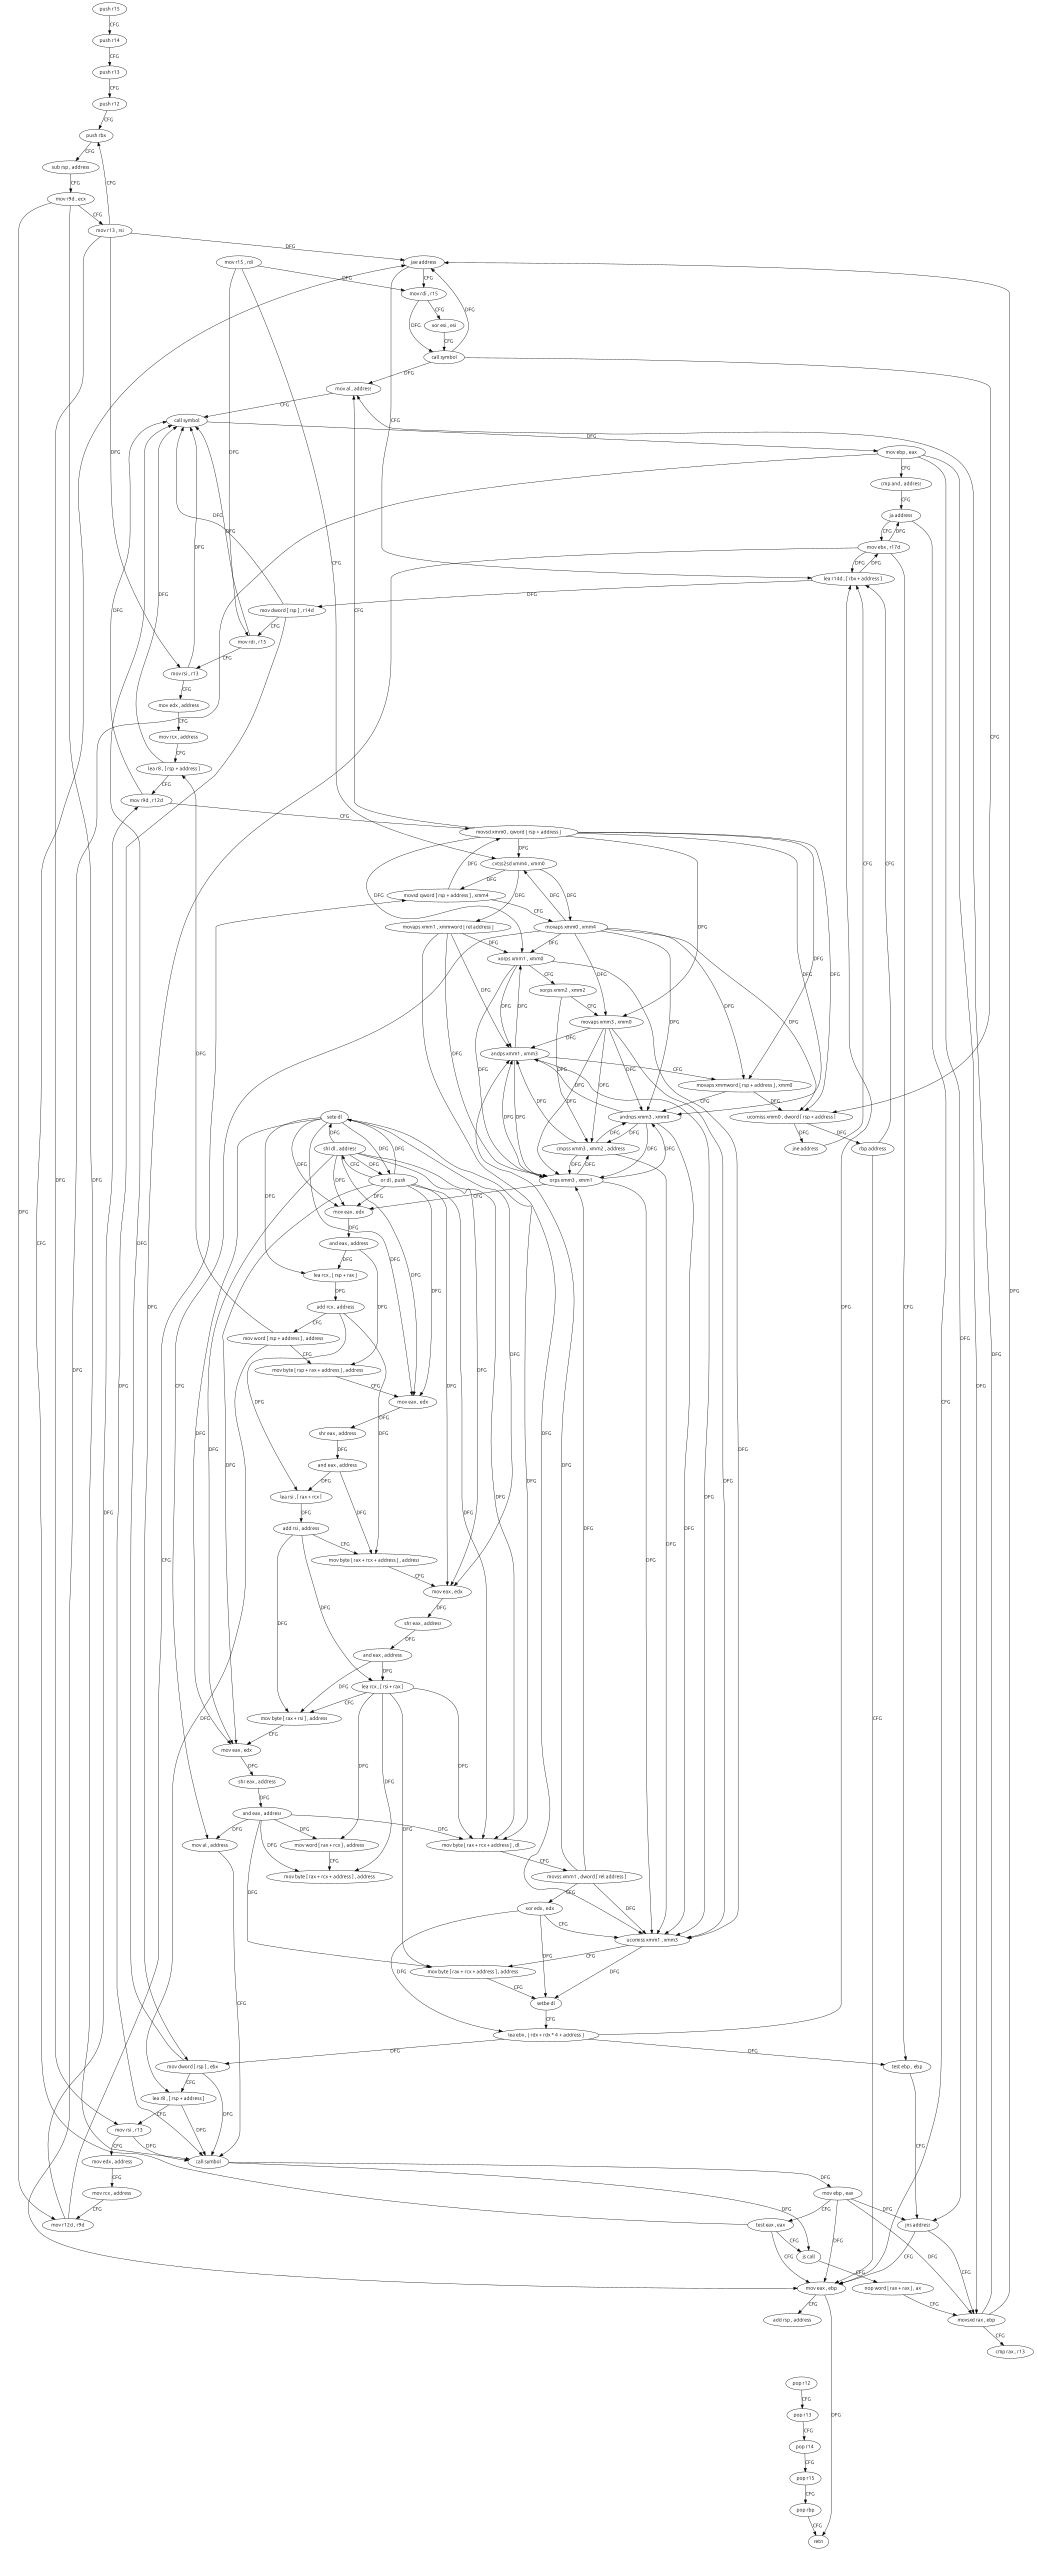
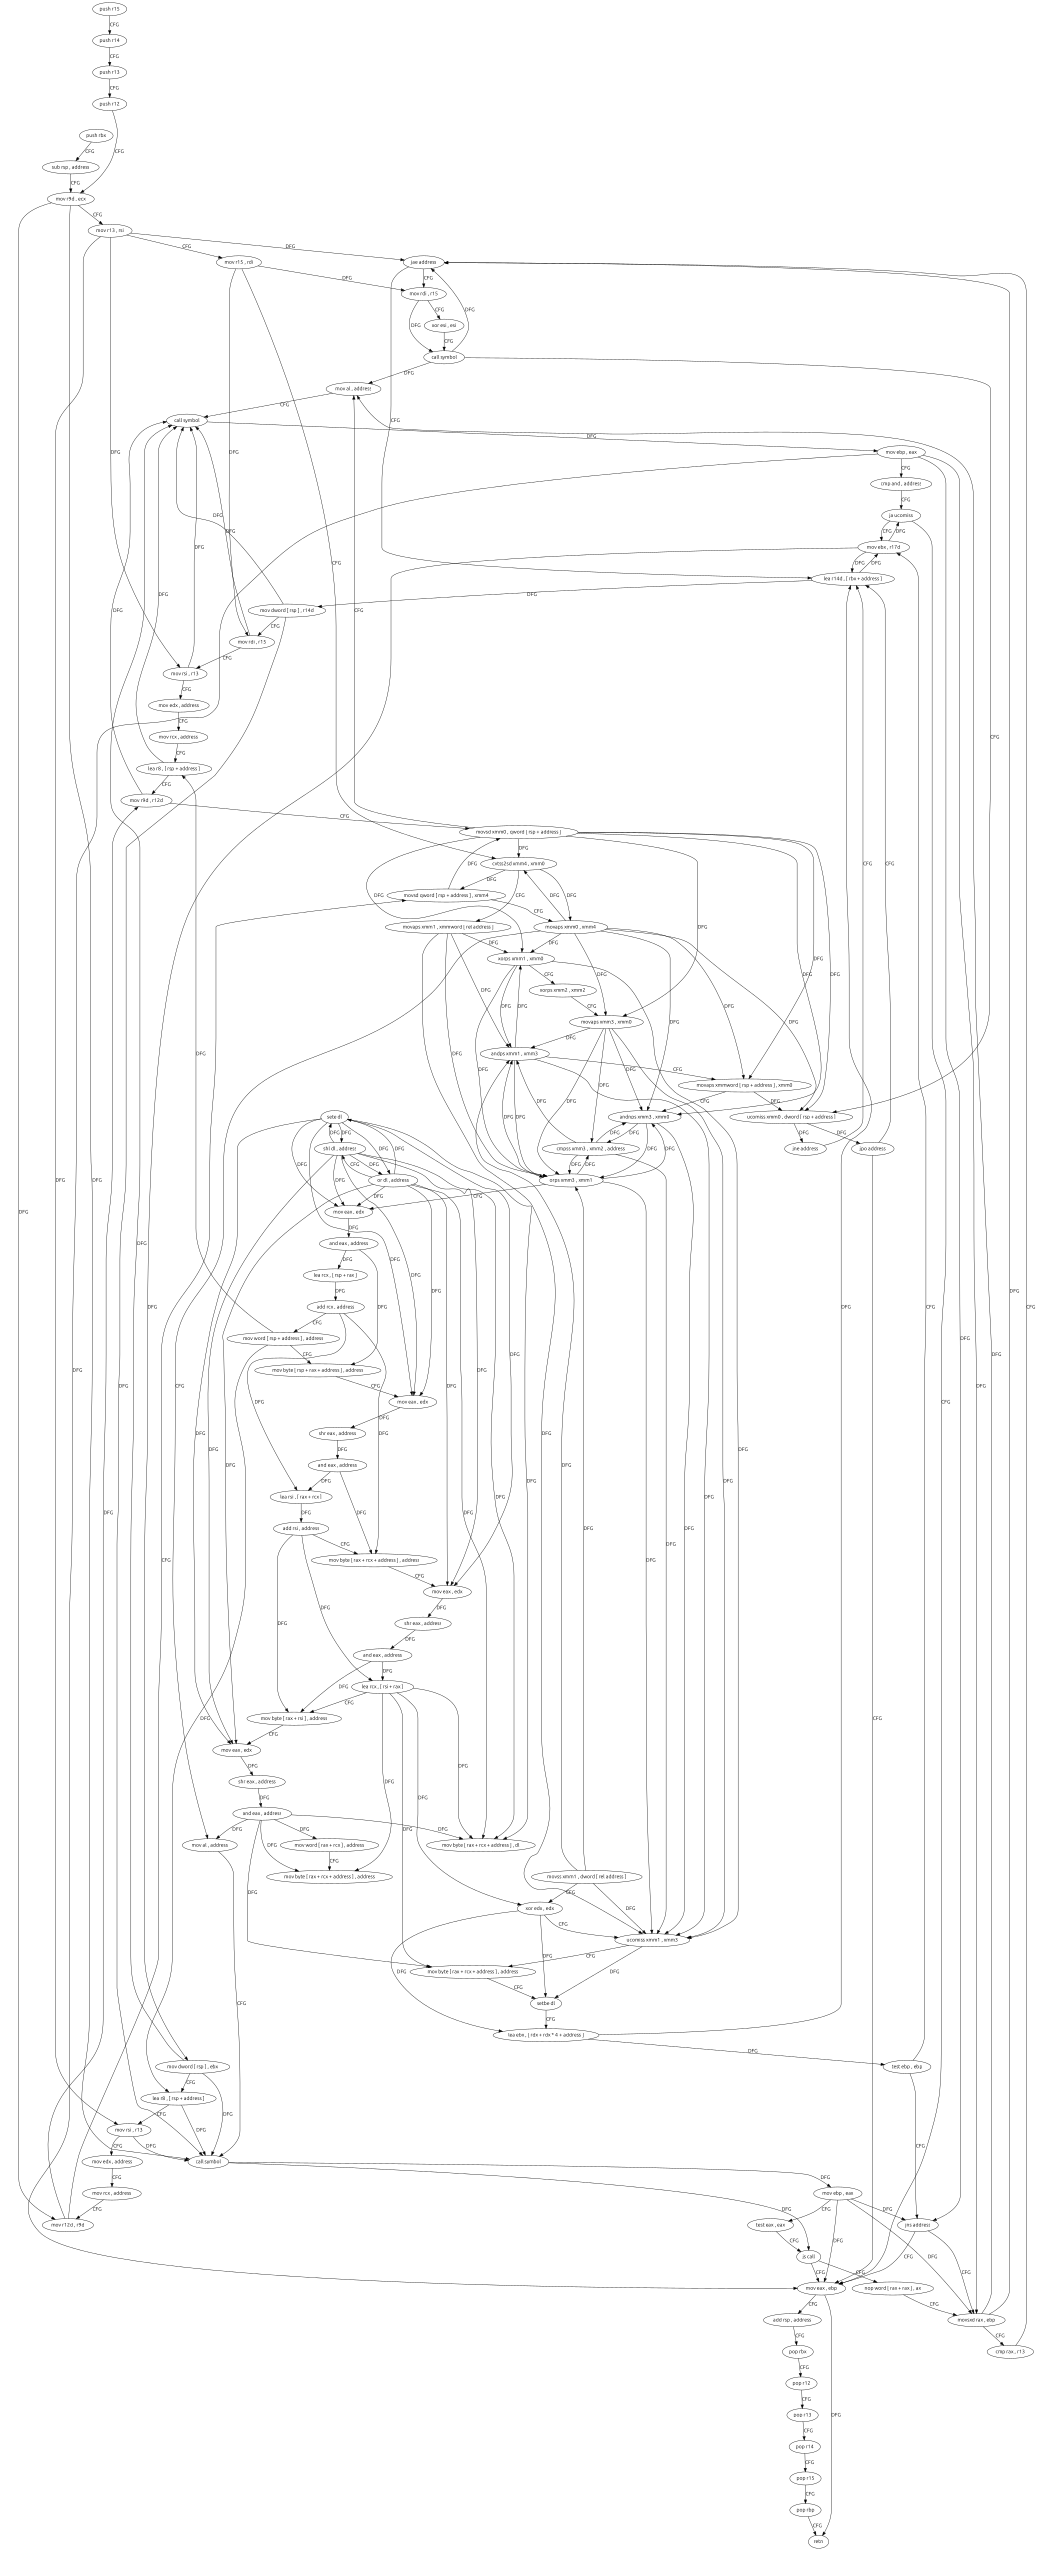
(104, 118) -> (113, 156)
(106, 185) -> (173, 246)
(901, 516) -> (901, 516)
(520, 896) -> (520, 896)
(557, 1064) -> none
(576, 1093) -> none
(873, 1149) -> (873, 1149)
(393, 1180) -> (393, 1180)
(265, 1187) -> (341, 1131)
(904, 1303) -> (926, 1305)
(41, 1445) -> (1026, 1025)
(359, 1765) -> (417, 1823)
(532, 1861) -> none
(366, 2051) -> none
(783, 2261) -> (814, 2271)
none -> (798, 2352)
